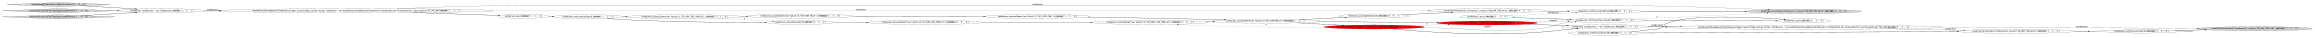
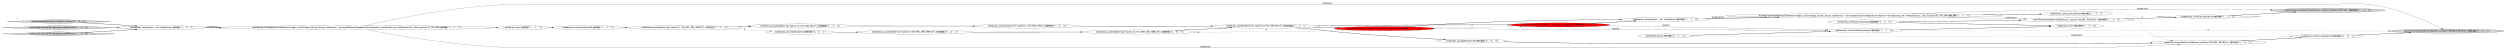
none -> (2077, 14)
(686, 22) -> none
